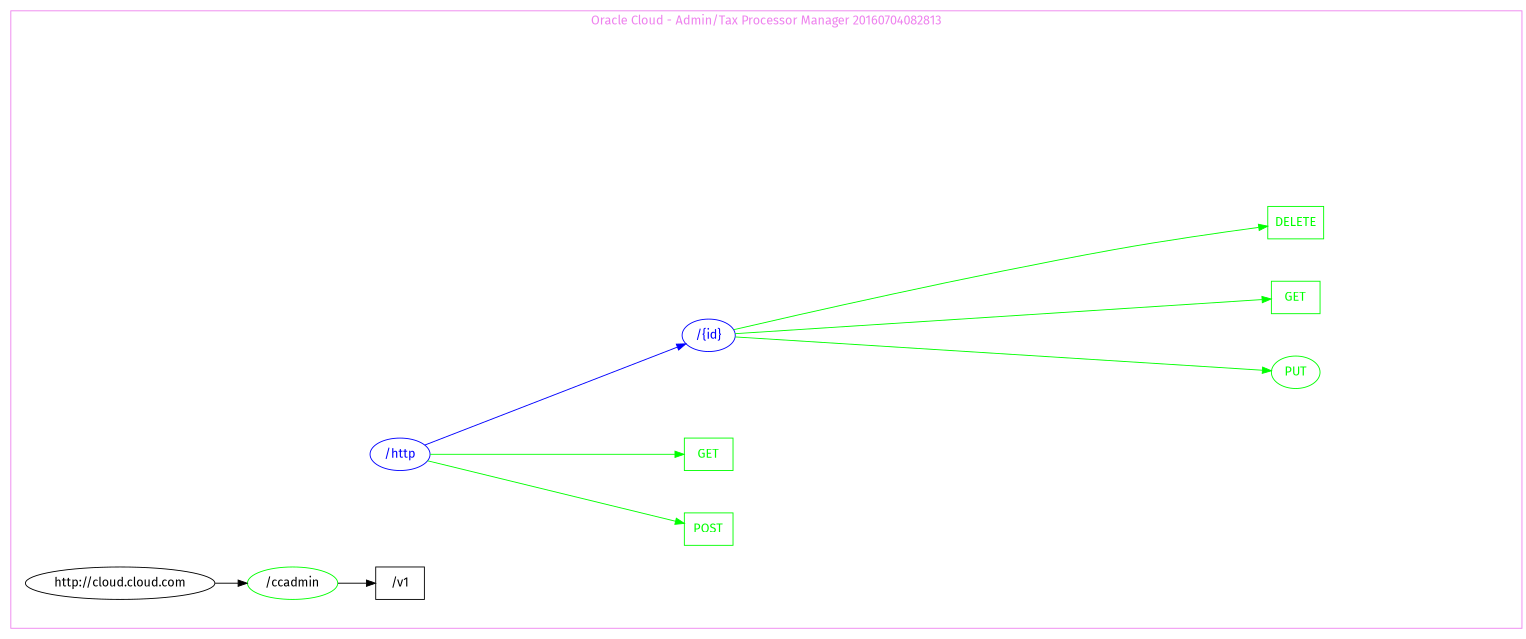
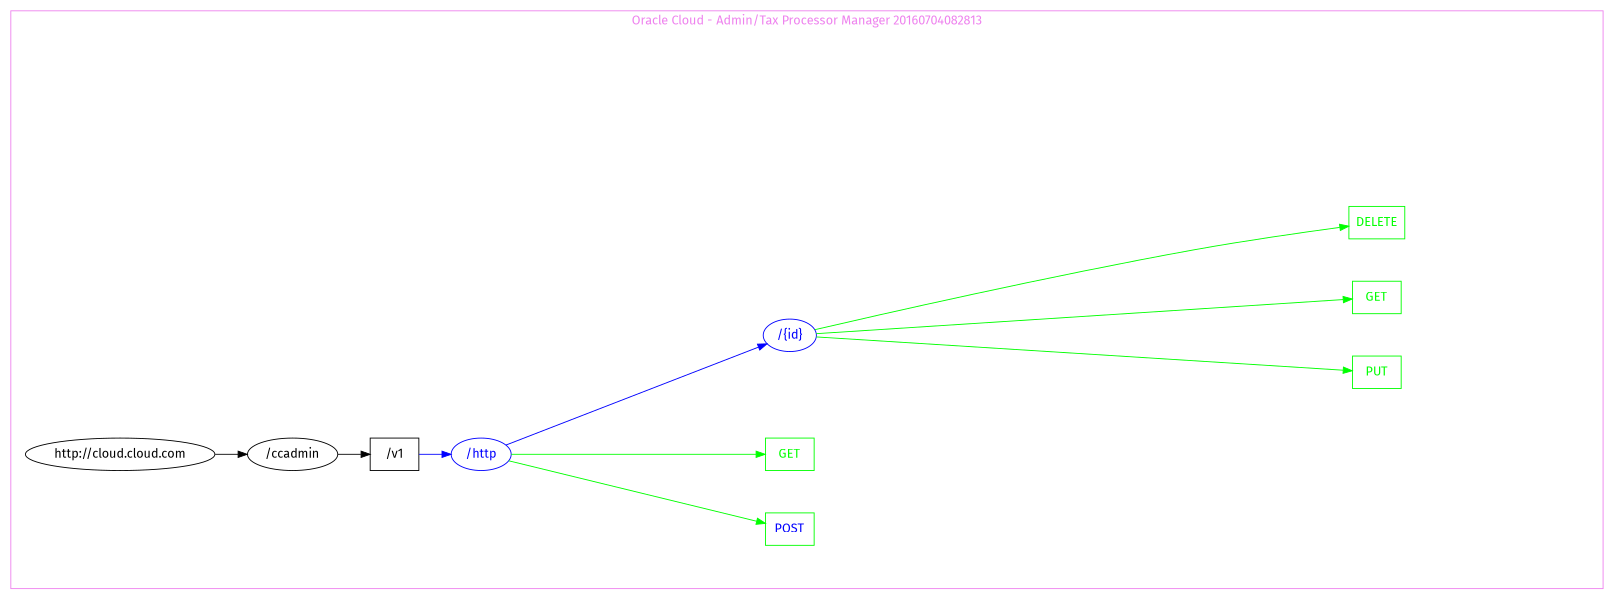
(1296, 372) -> (1377, 372)
none -> (431, 454)
(709, 529) -> (790, 529)
(293, 583) -> (293, 454)
